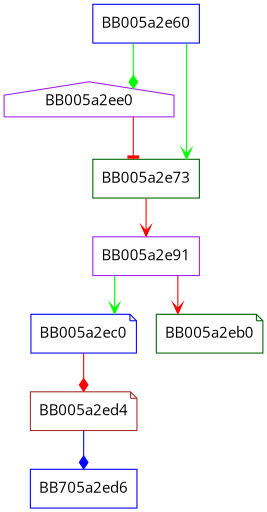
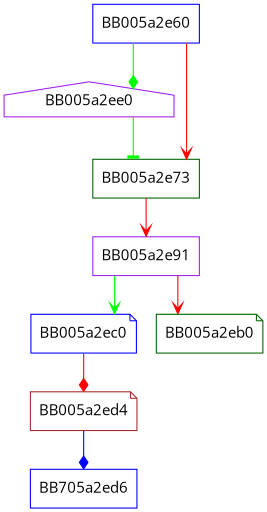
(187, 96) -> (187, 96)
(133, 135) -> (133, 135)
